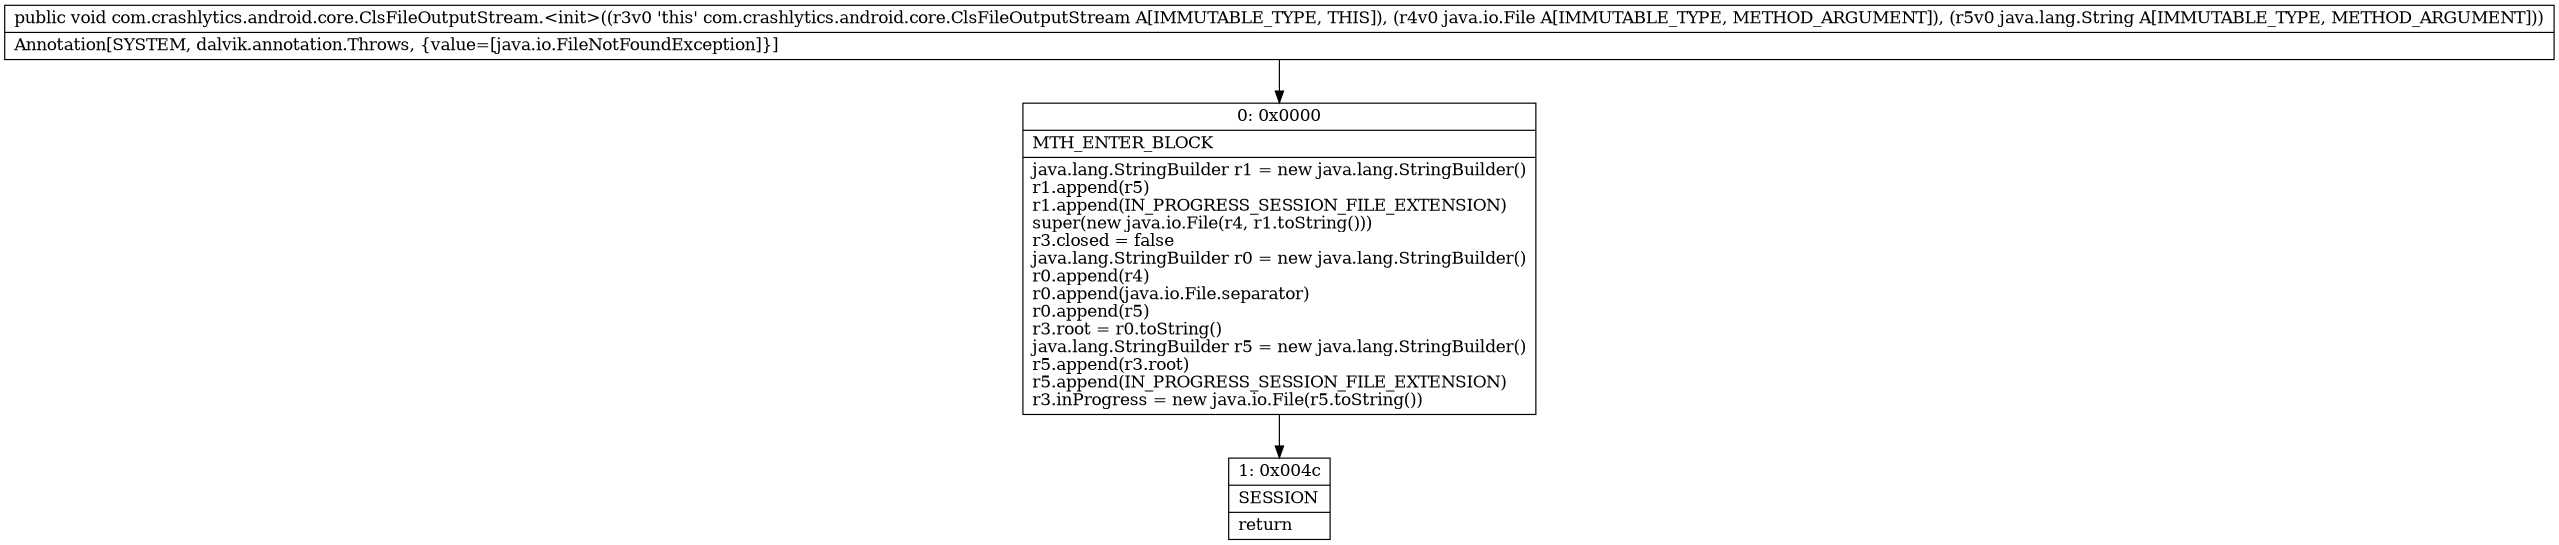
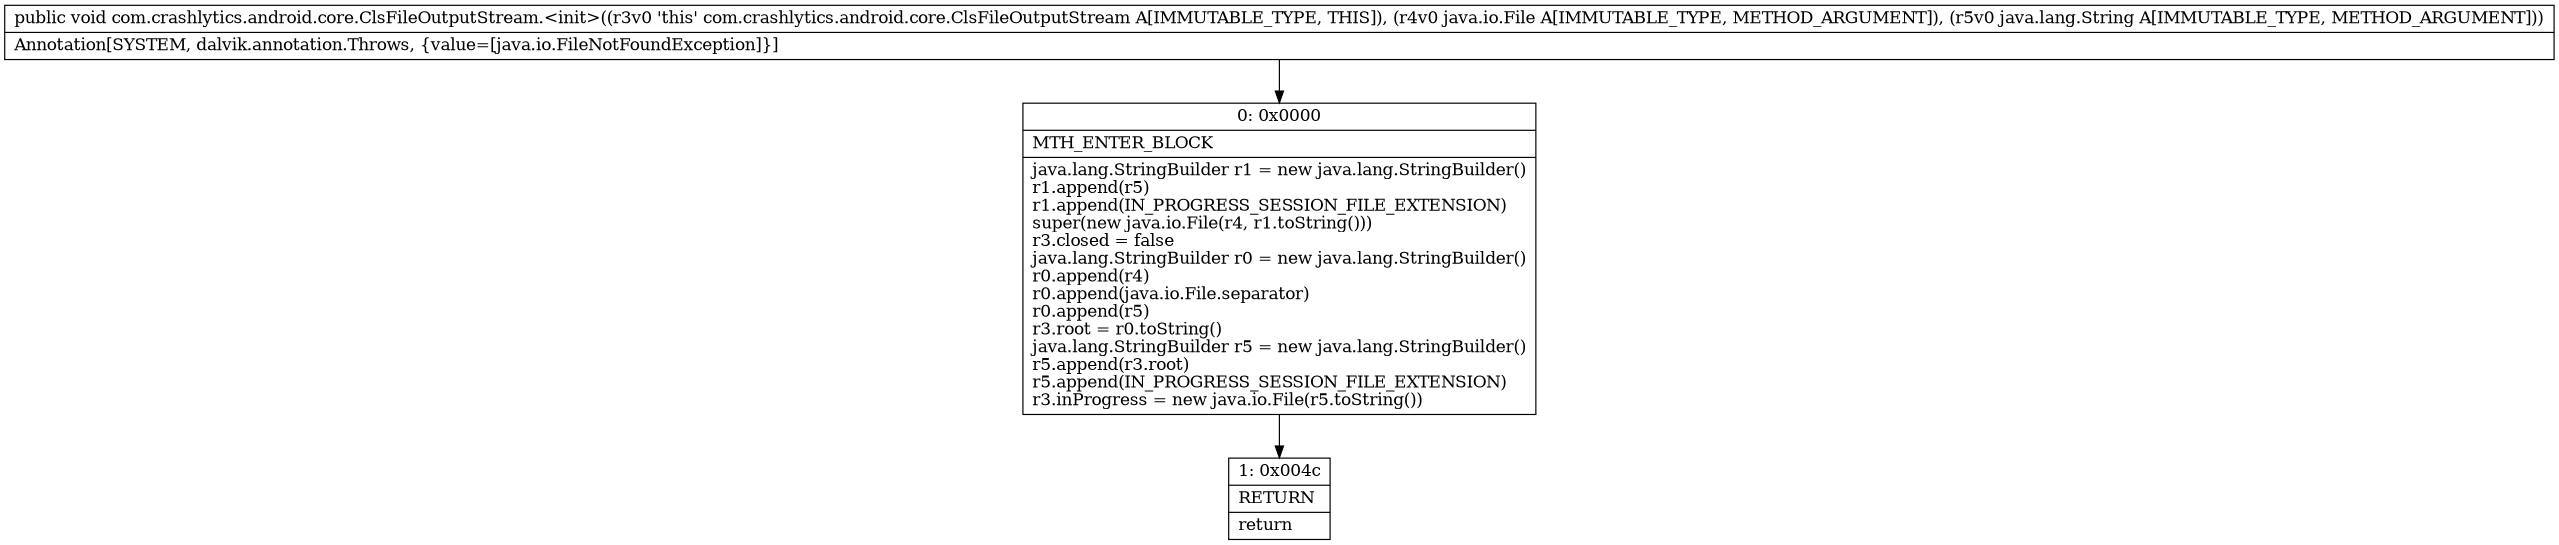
(1278, 498) -> (1276, 498)
